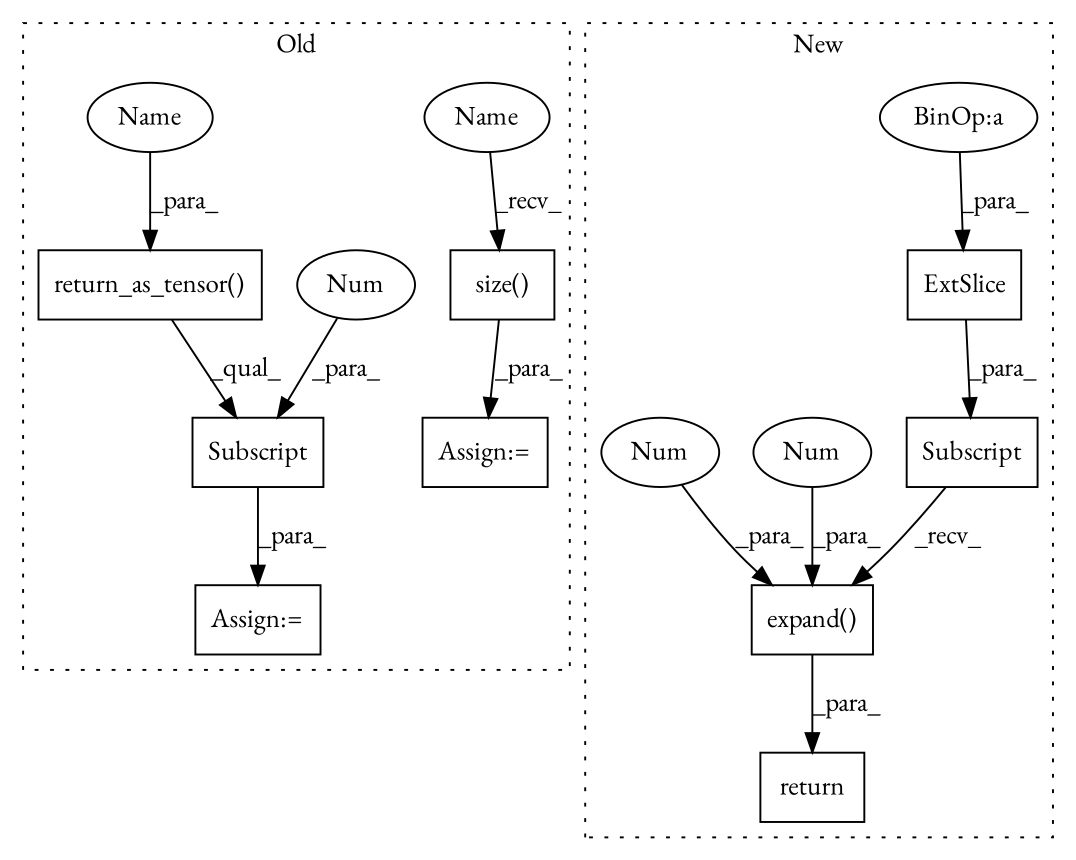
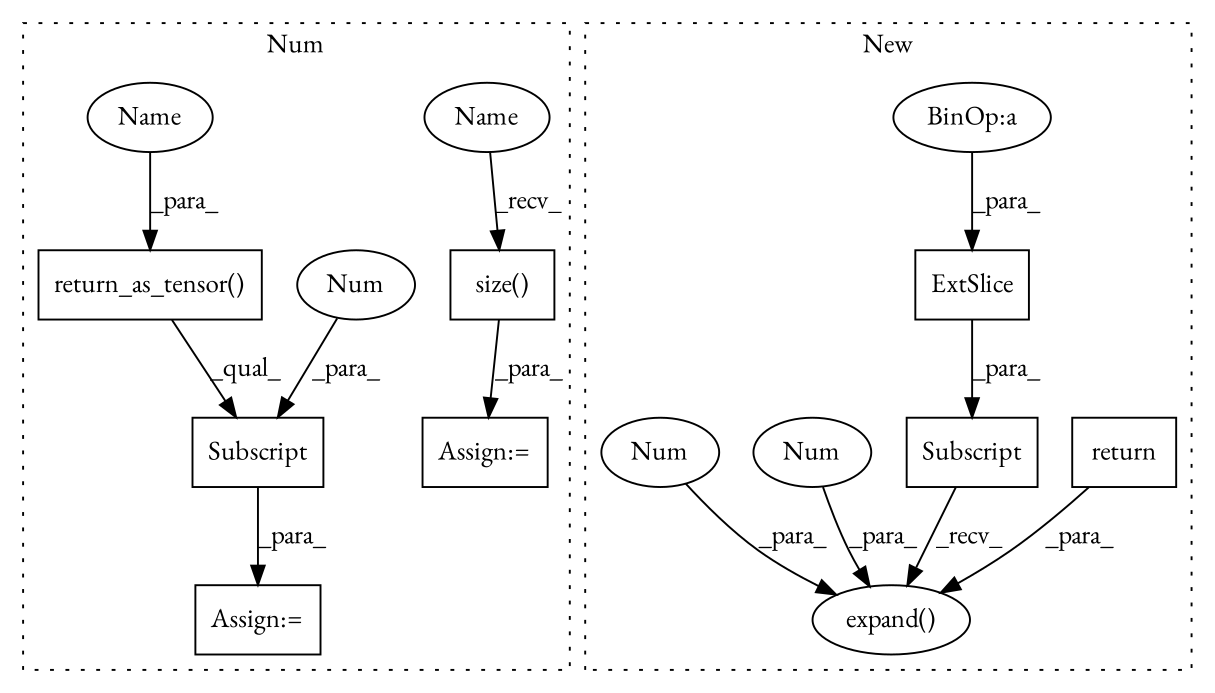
(296, 45) -> (296, 45)
(812, 620) -> (891, 620)
(812, 694) -> (1026, 539)
